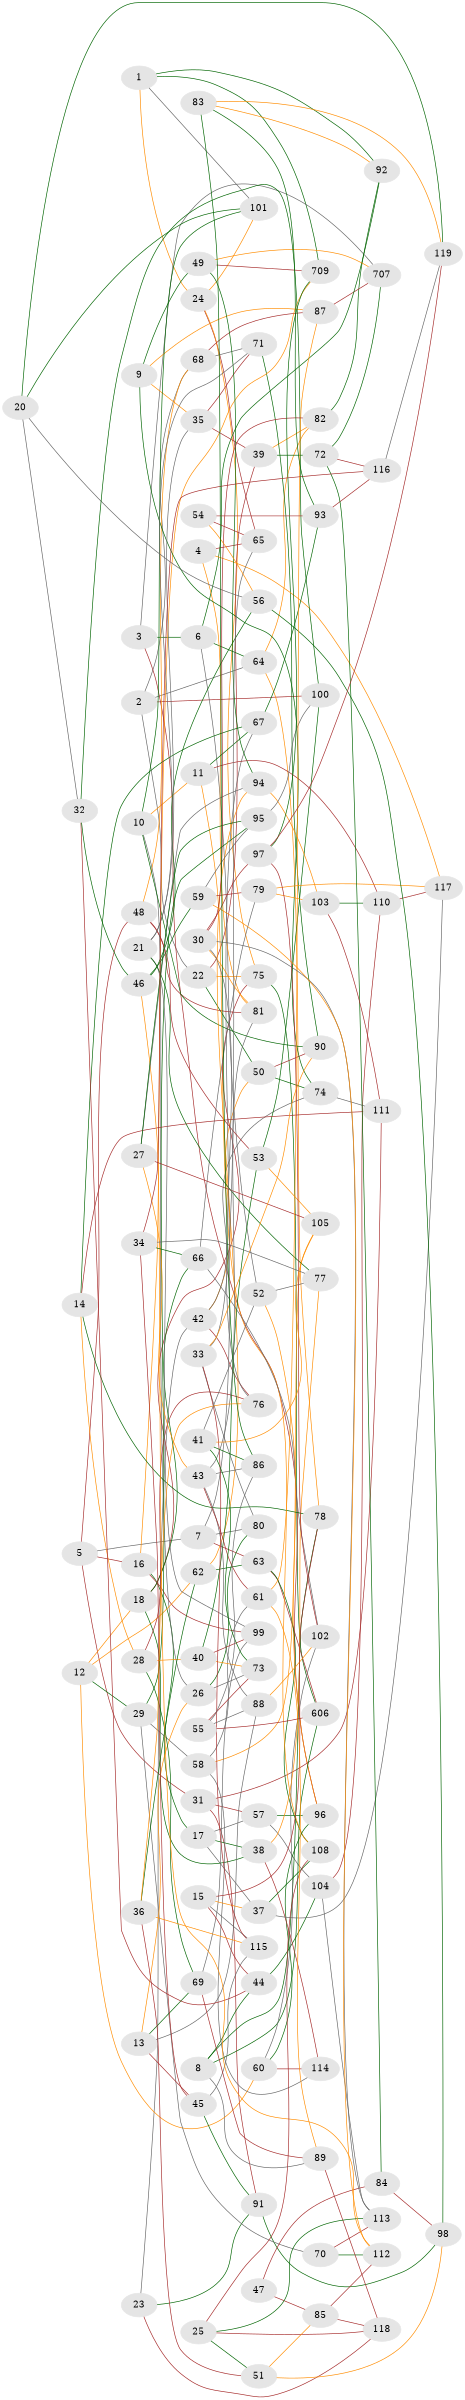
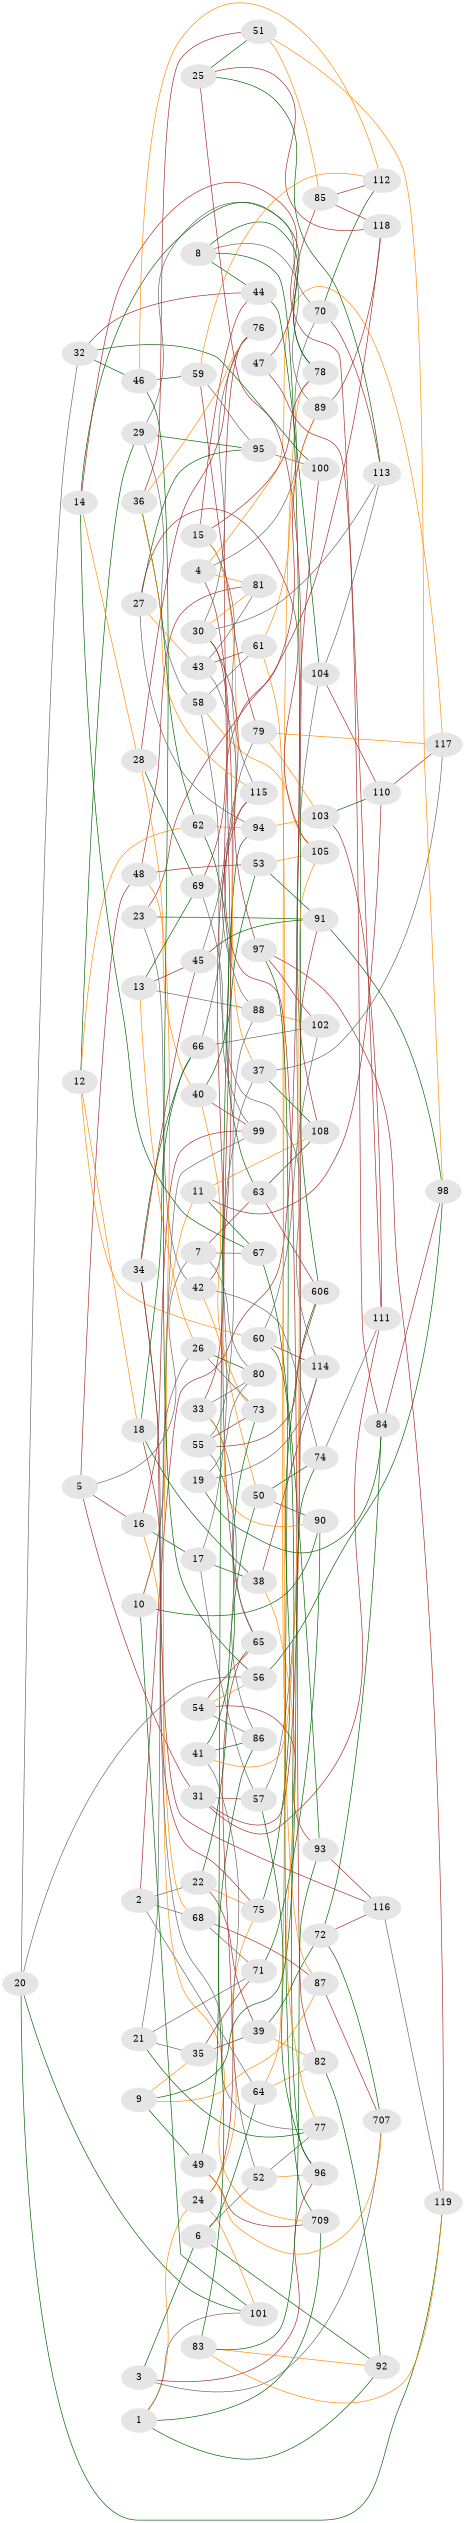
none -> (285, 501)
(302, 873) -> (290, 892)
(229, 1471) -> (236, 1727)
none -> (199, 1481)
